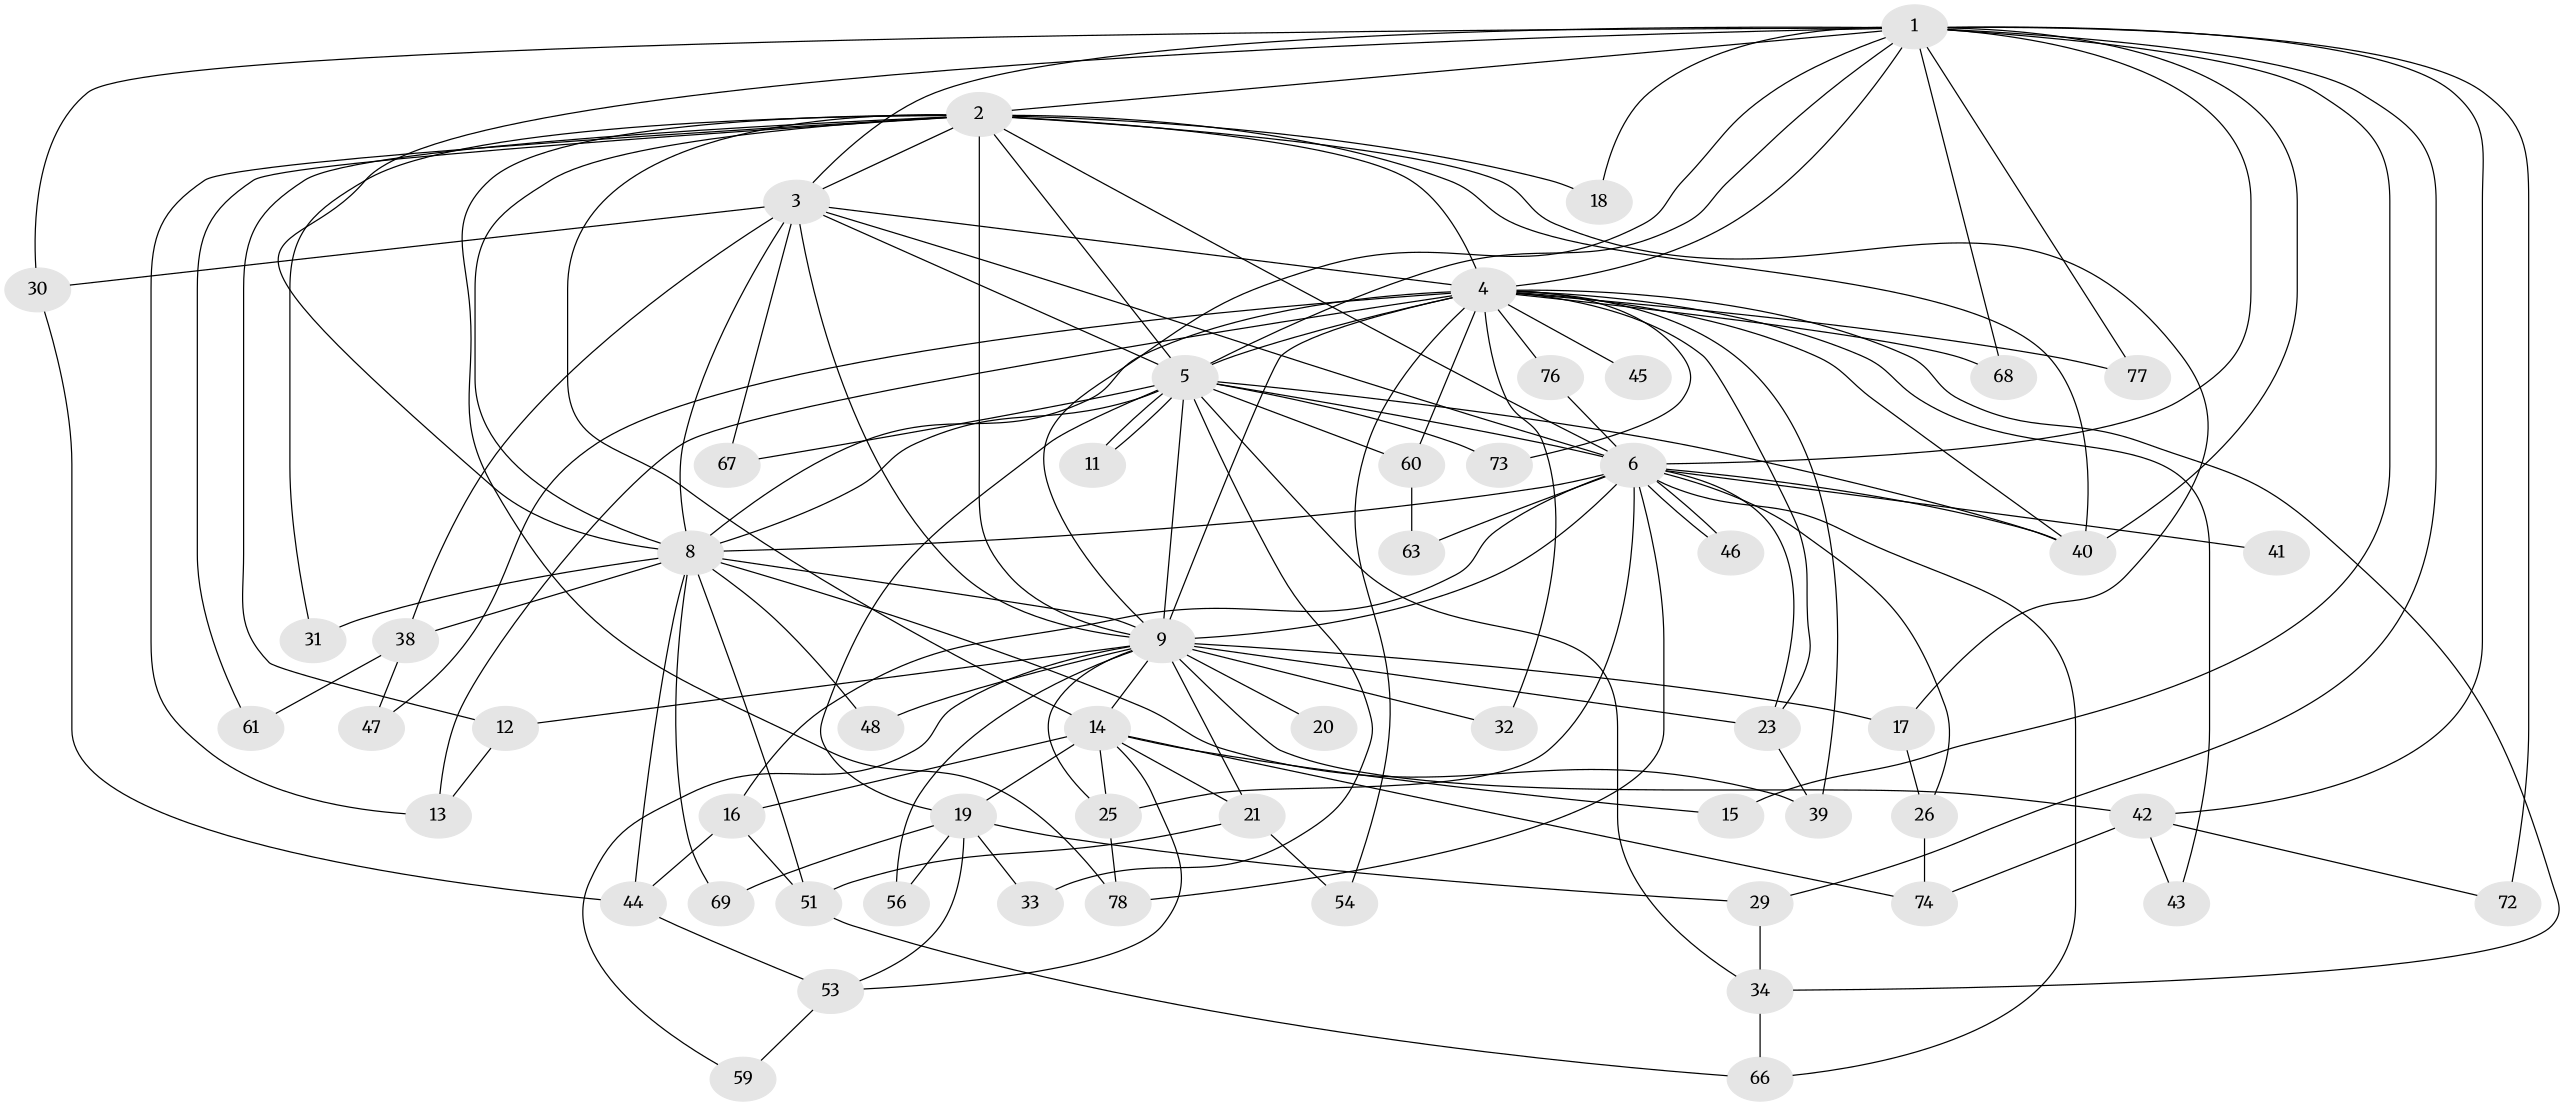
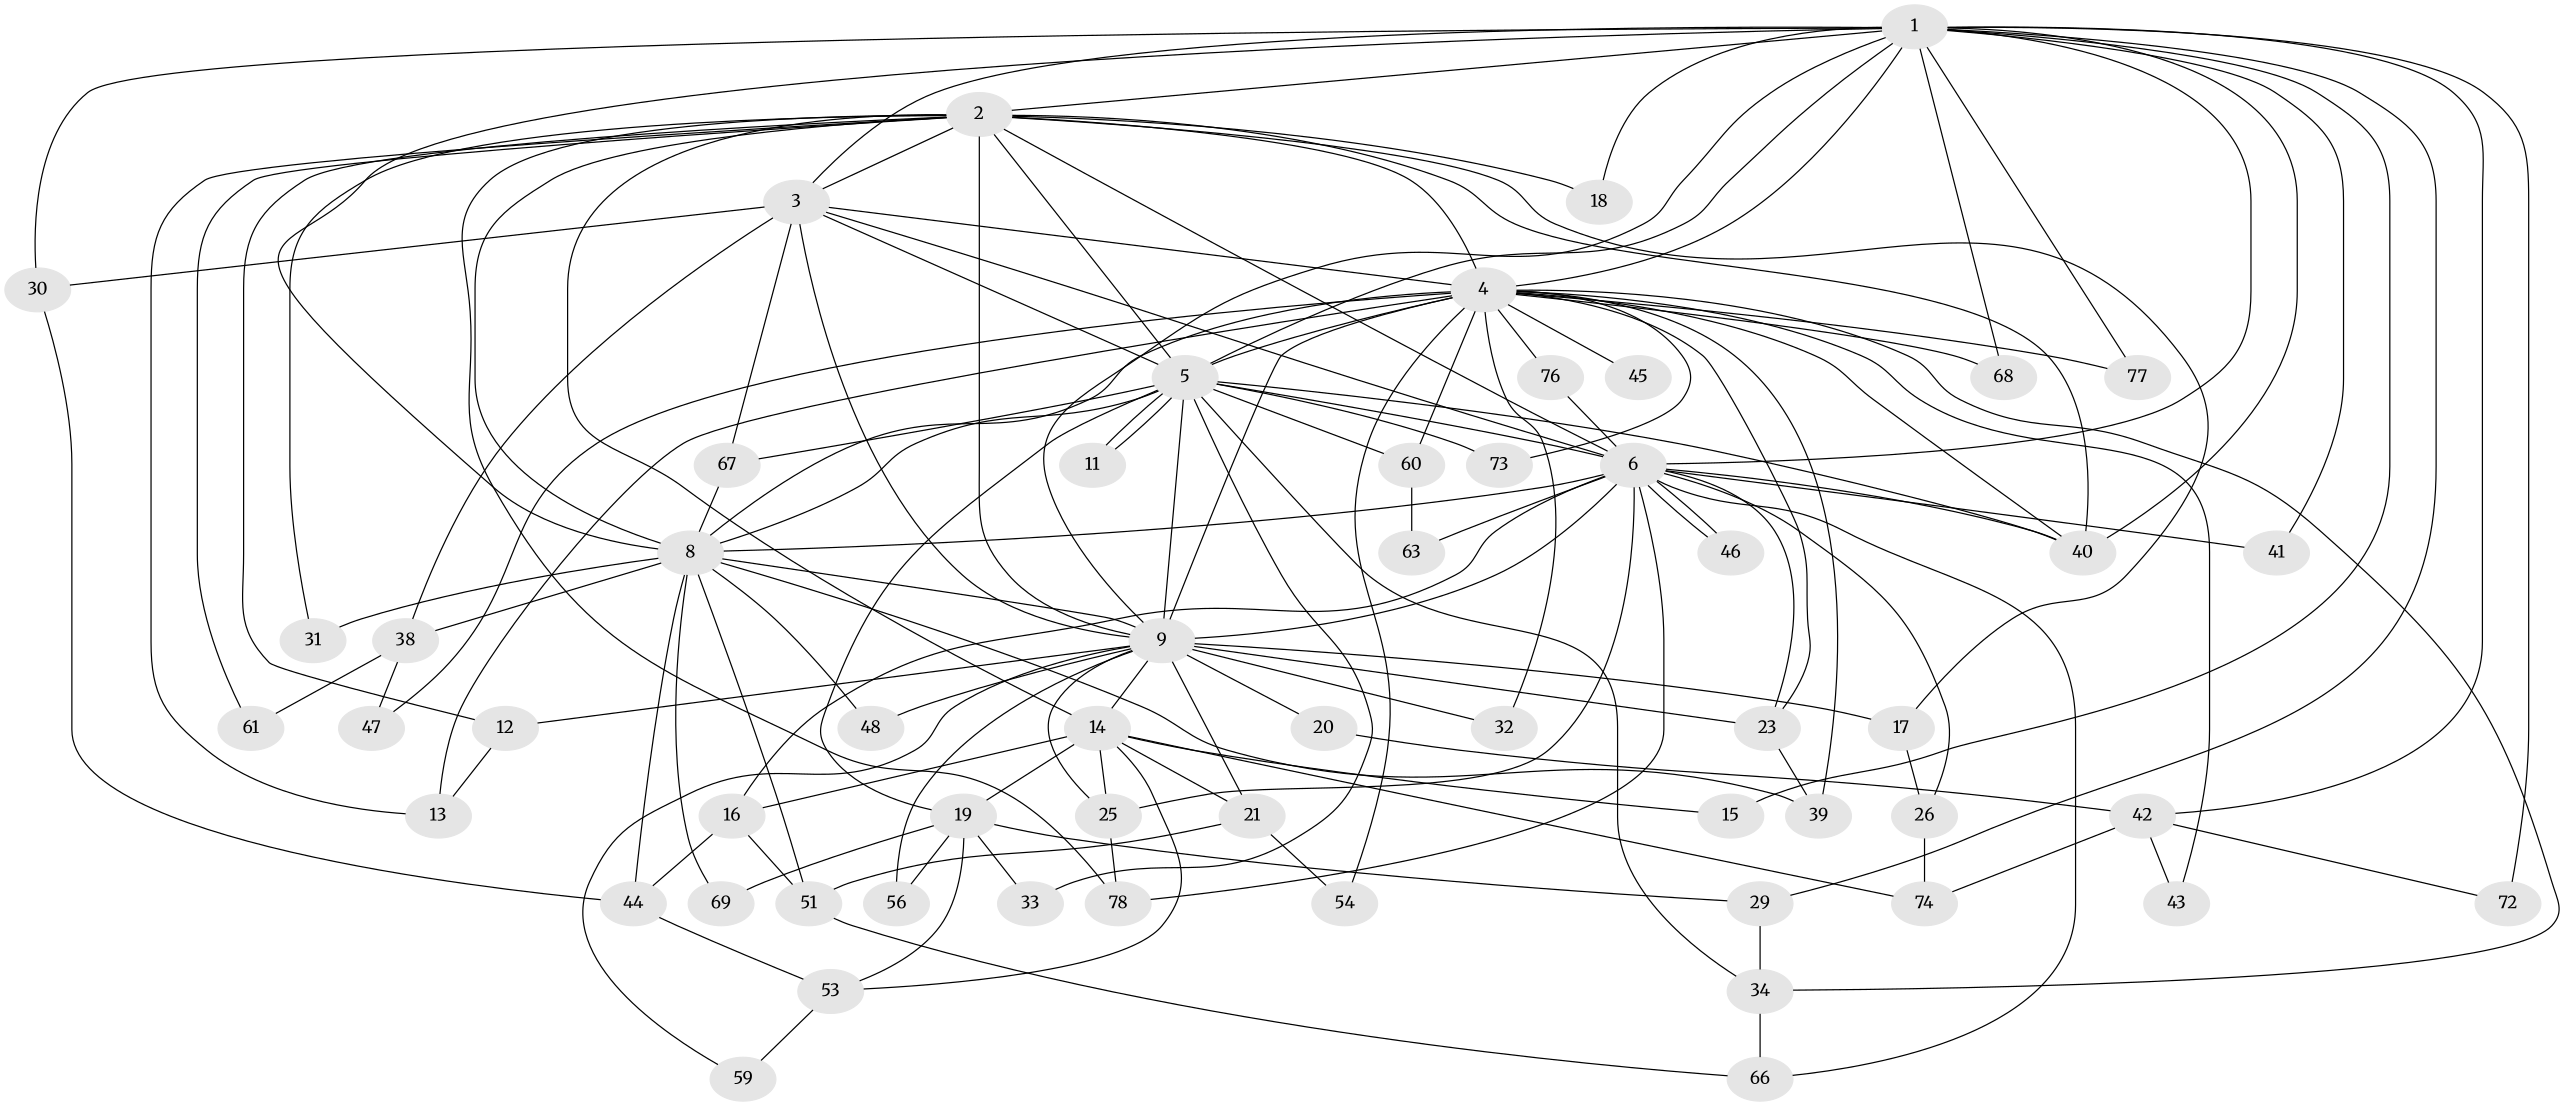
none -> (2328, 139)
(707, 369) -> (707, 514)
(1602, 789) -> (1733, 775)
